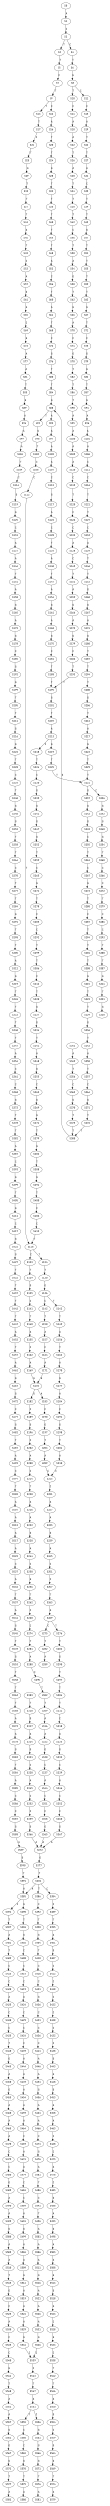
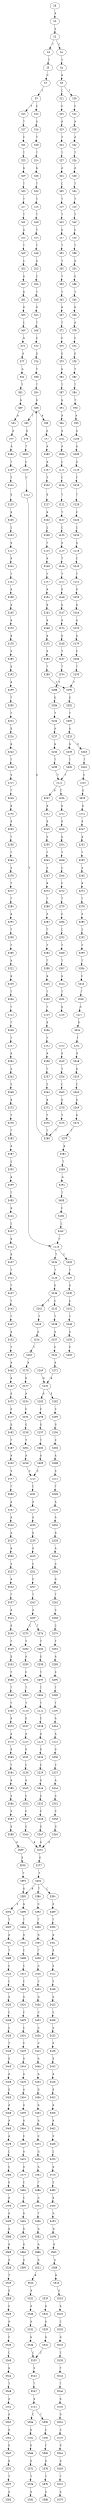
(30, 1362) -> none
none -> (26, 1680)
(23, 2283) -> none
